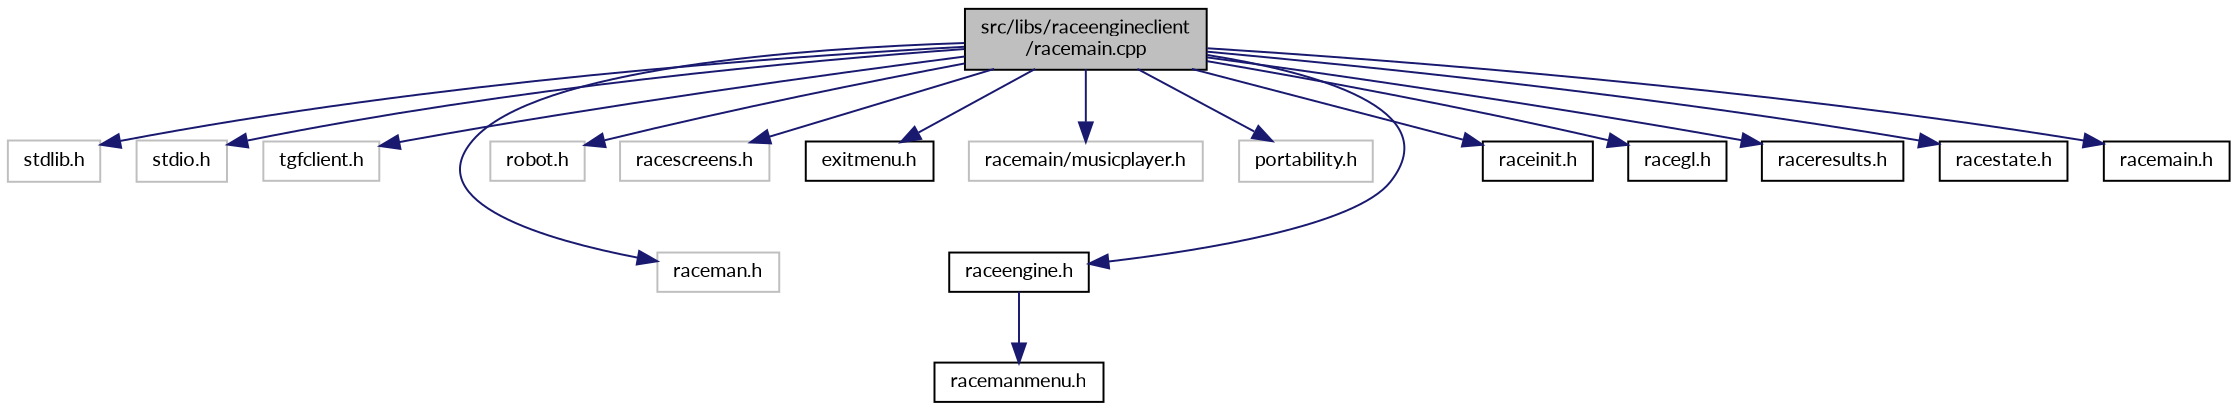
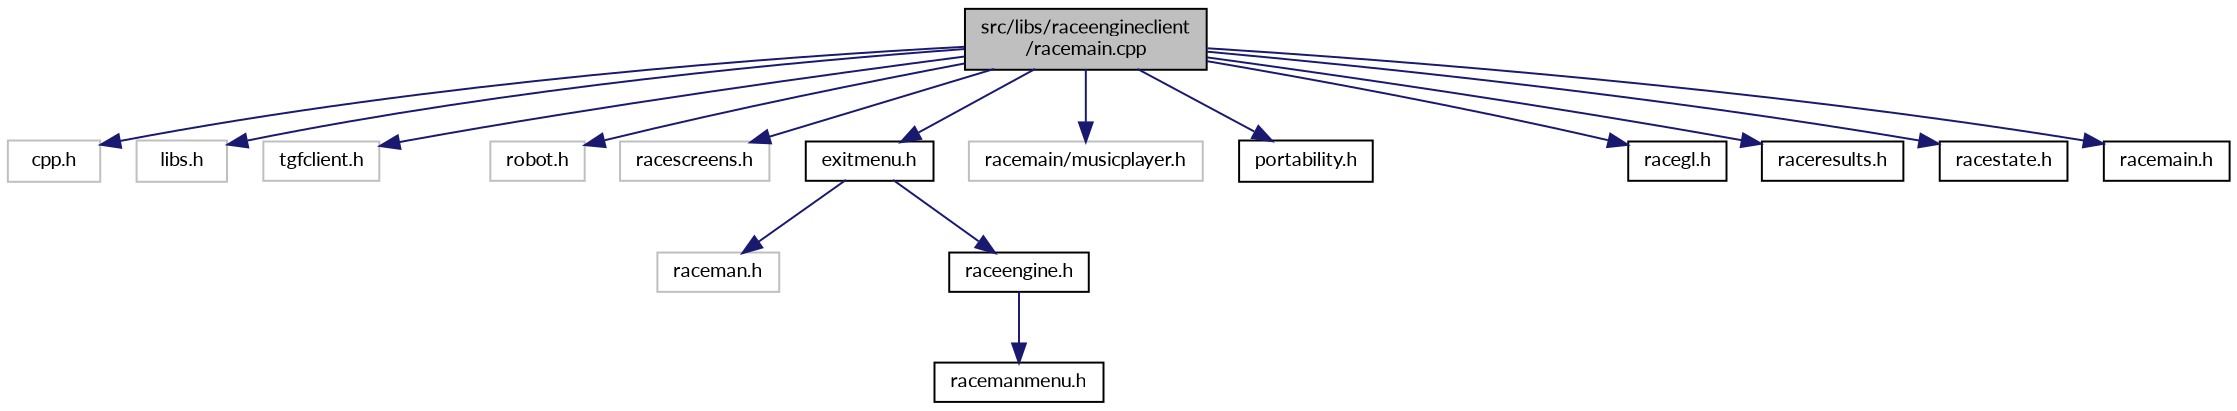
(522, 108) -> (802, 211)
(54, 161) -> (54, 161)
(182, 161) -> (182, 161)
(1306, 161) -> (1306, 161)
(1538, 161) -> none
(1379, 192) -> (936, 211)
